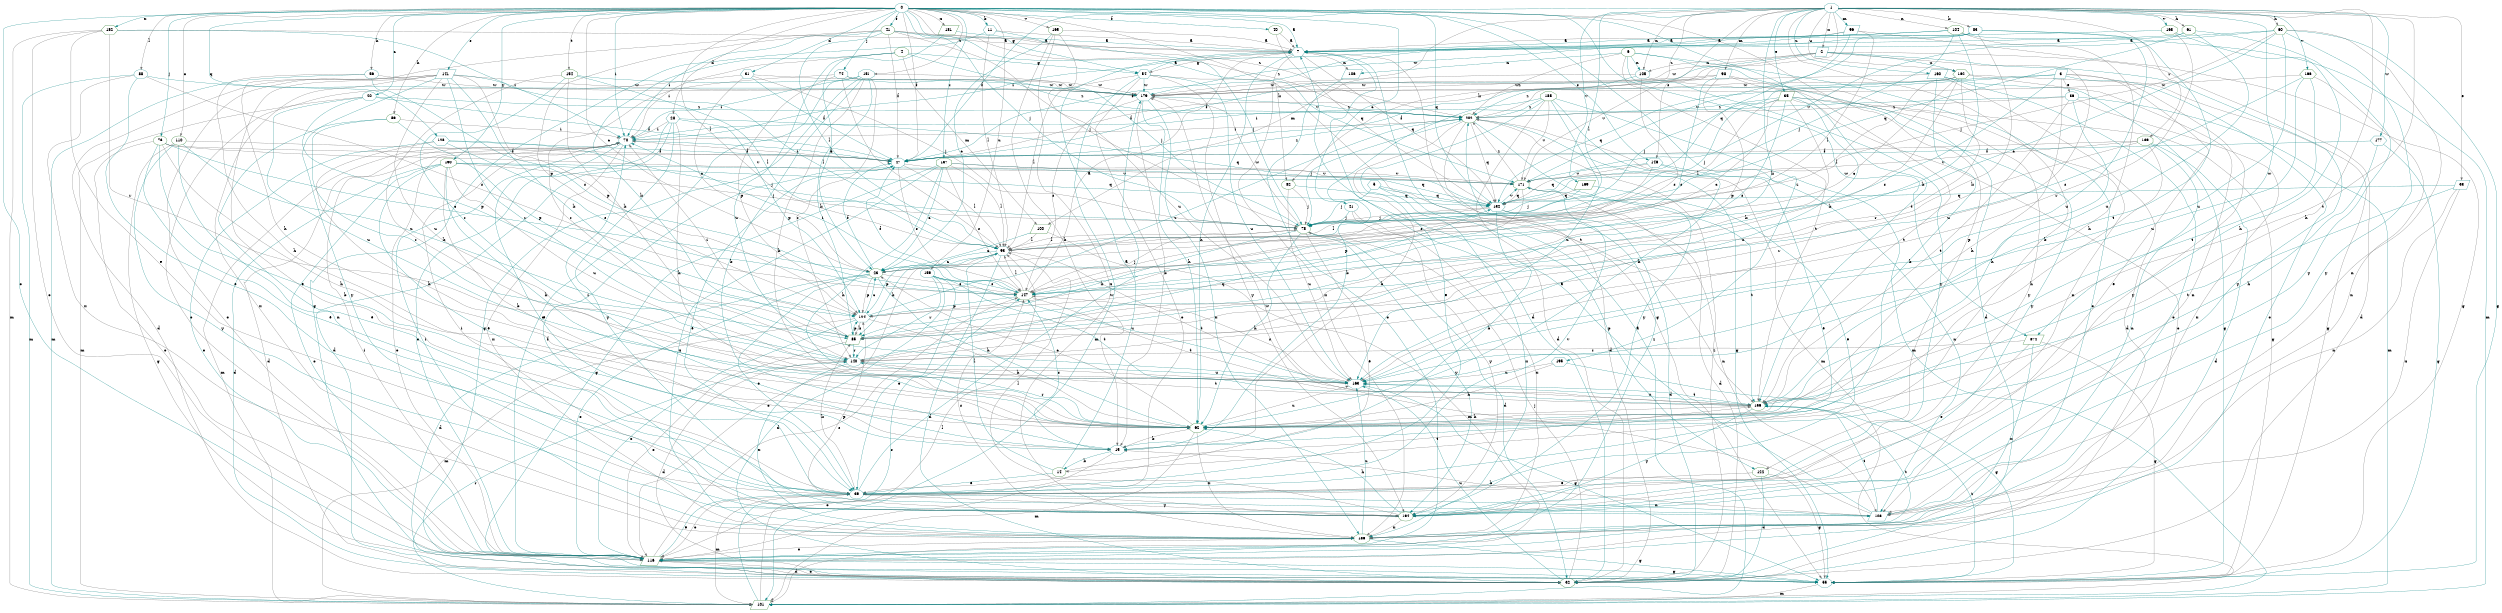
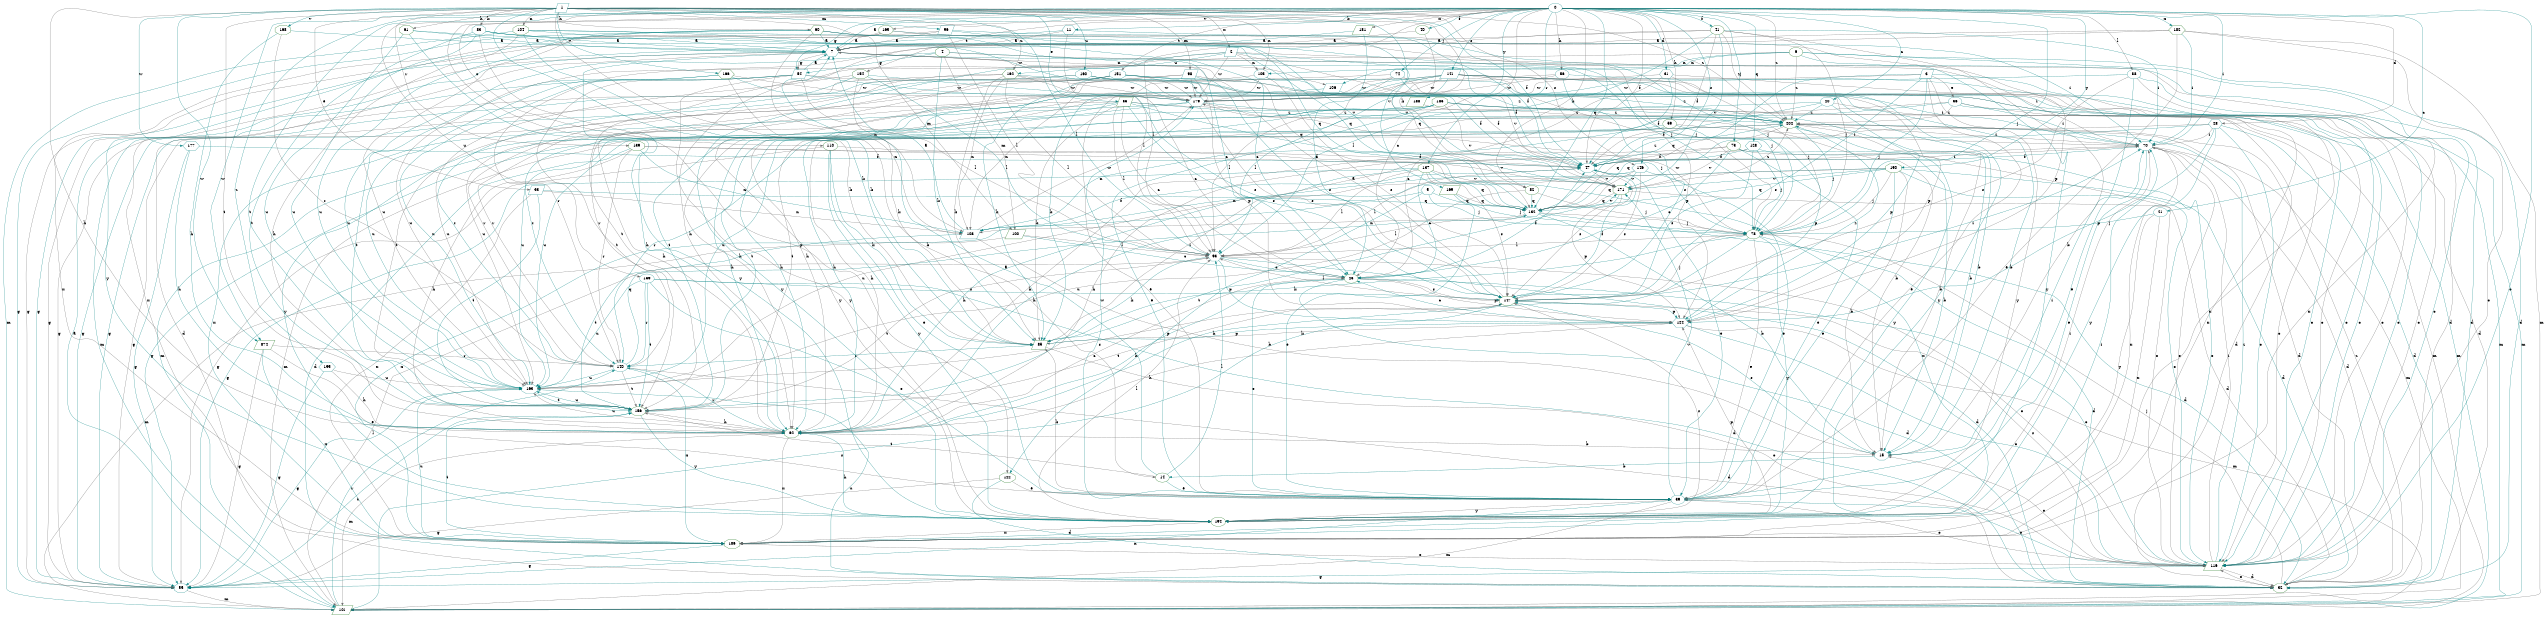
(1831, 8) -> (562, 8)
(1144, 74) -> (799, 74)
(1938, 74) -> (1084, 74)
none -> (1417, 102)
none -> (913, 119)
(899, 498) -> (2049, 518)
(1340, 500) -> (931, 551)
